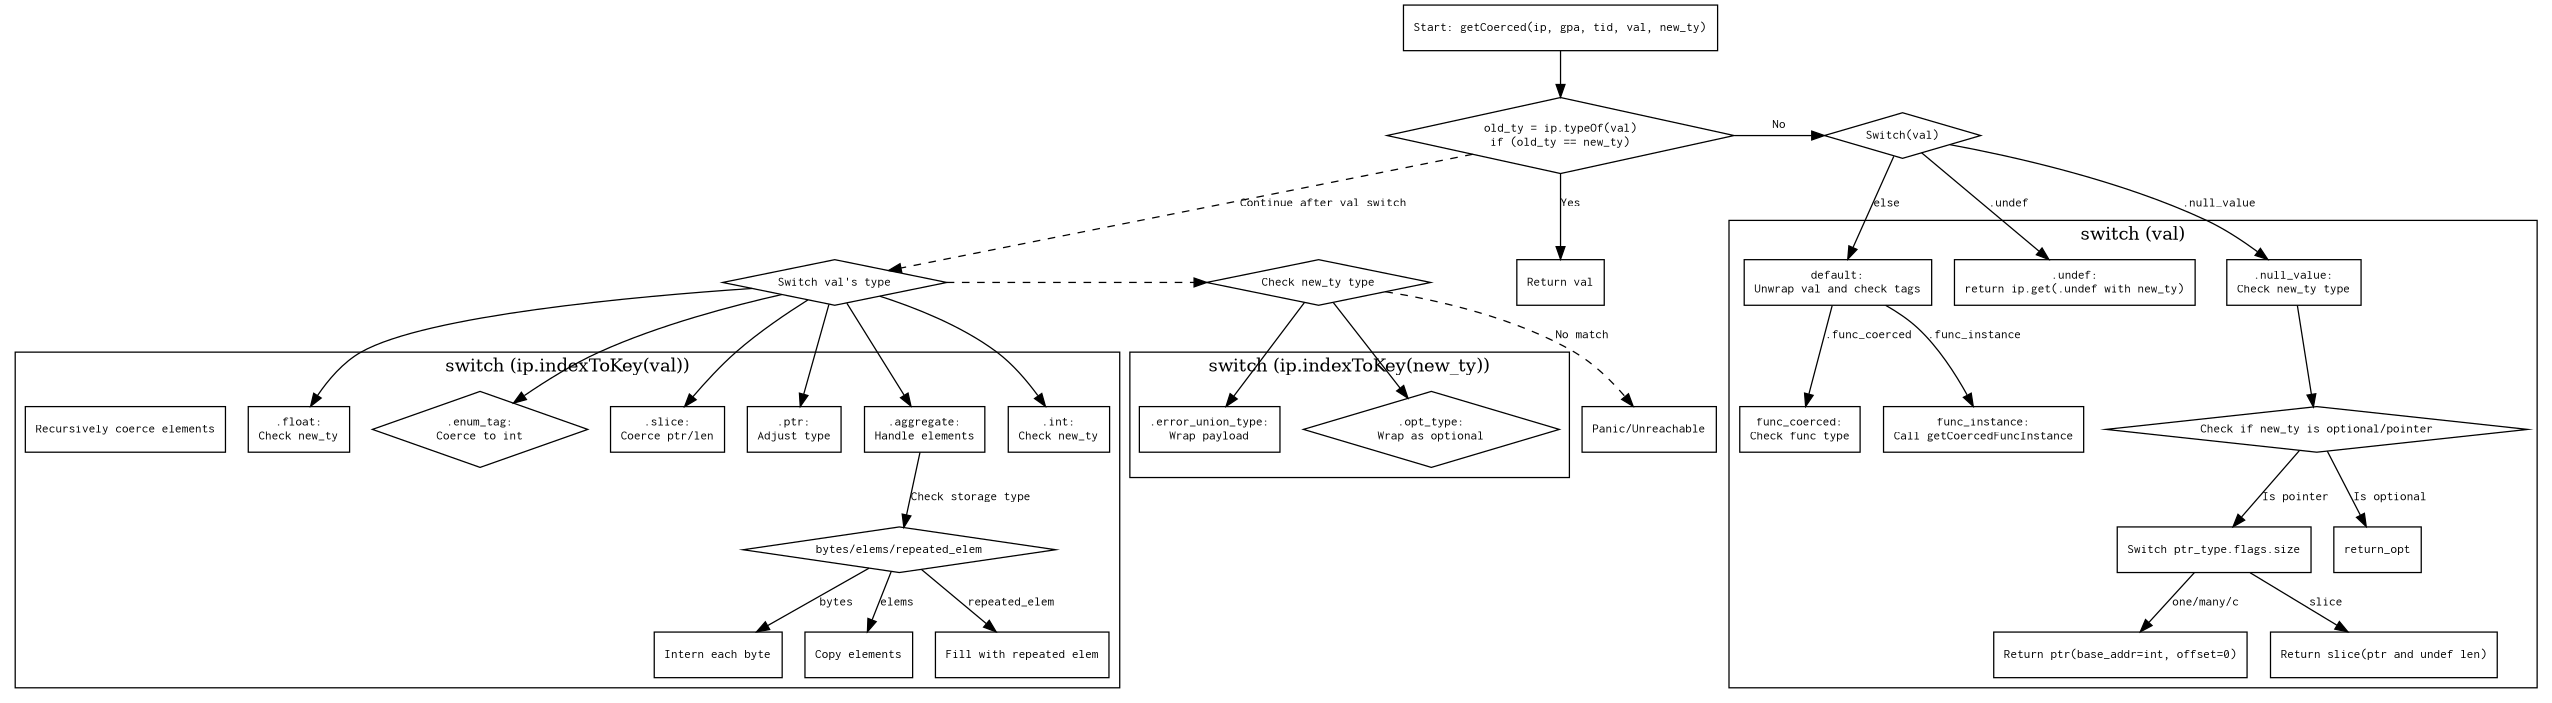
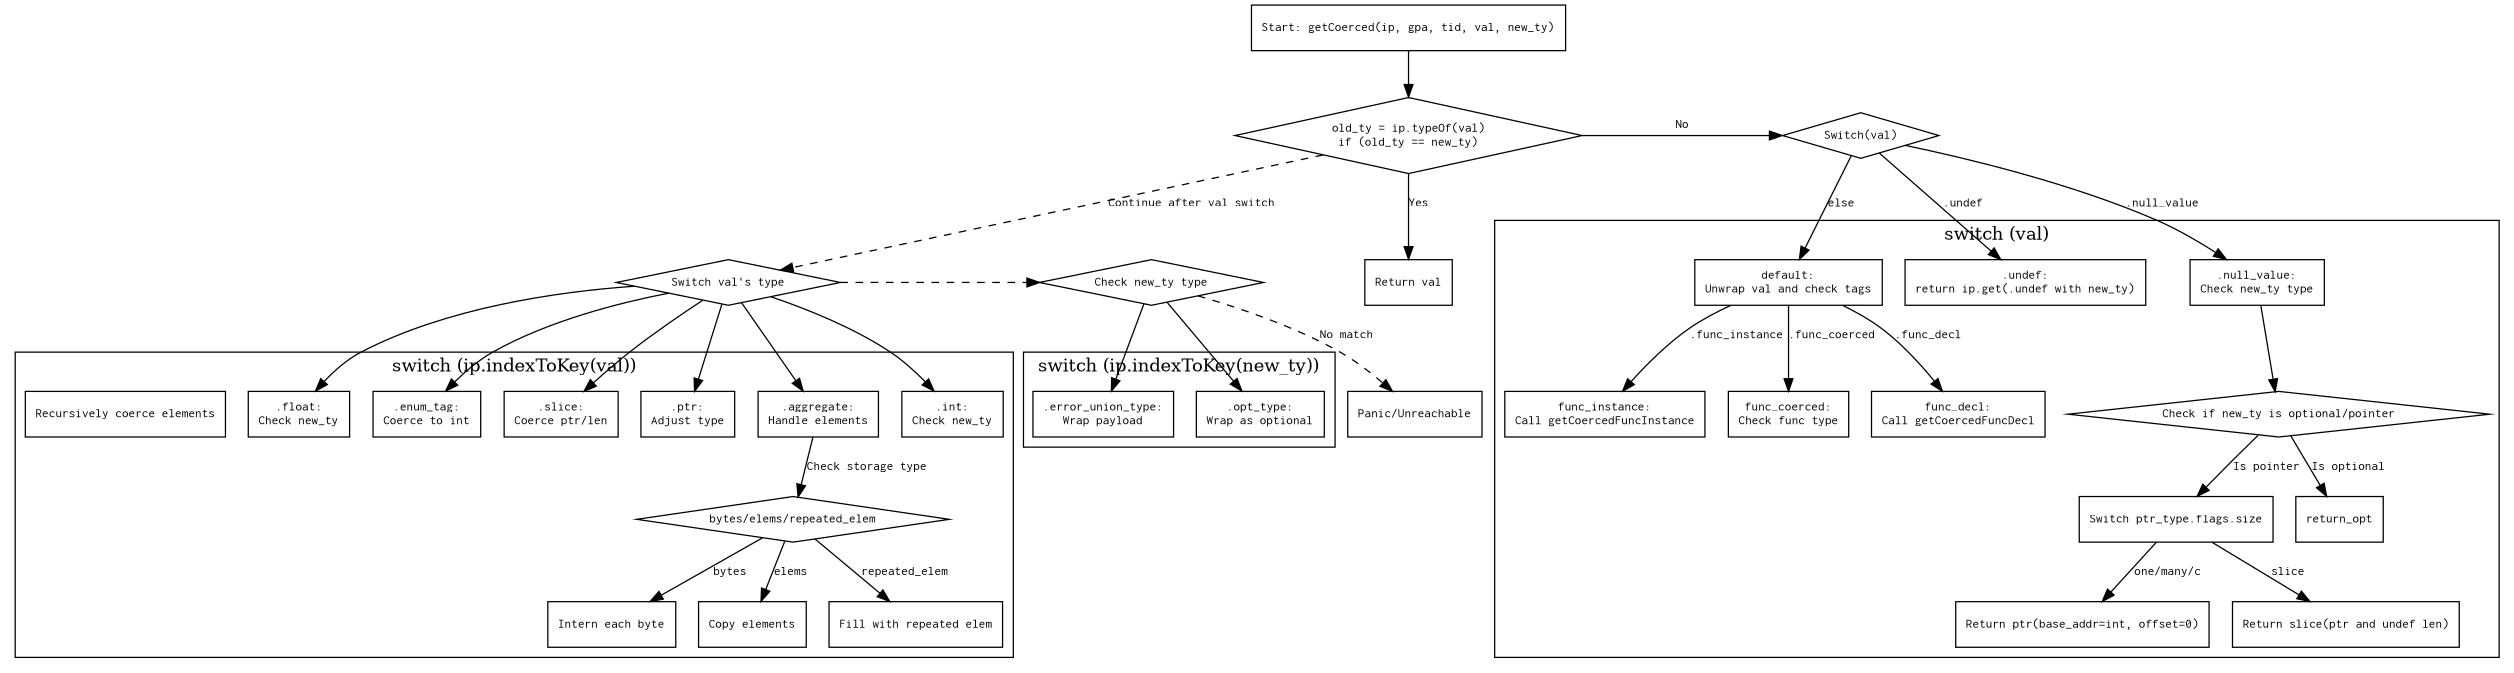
none -> (1958, 414)
(480, 429) -> (427, 414)
(1431, 429) -> (1260, 414)
